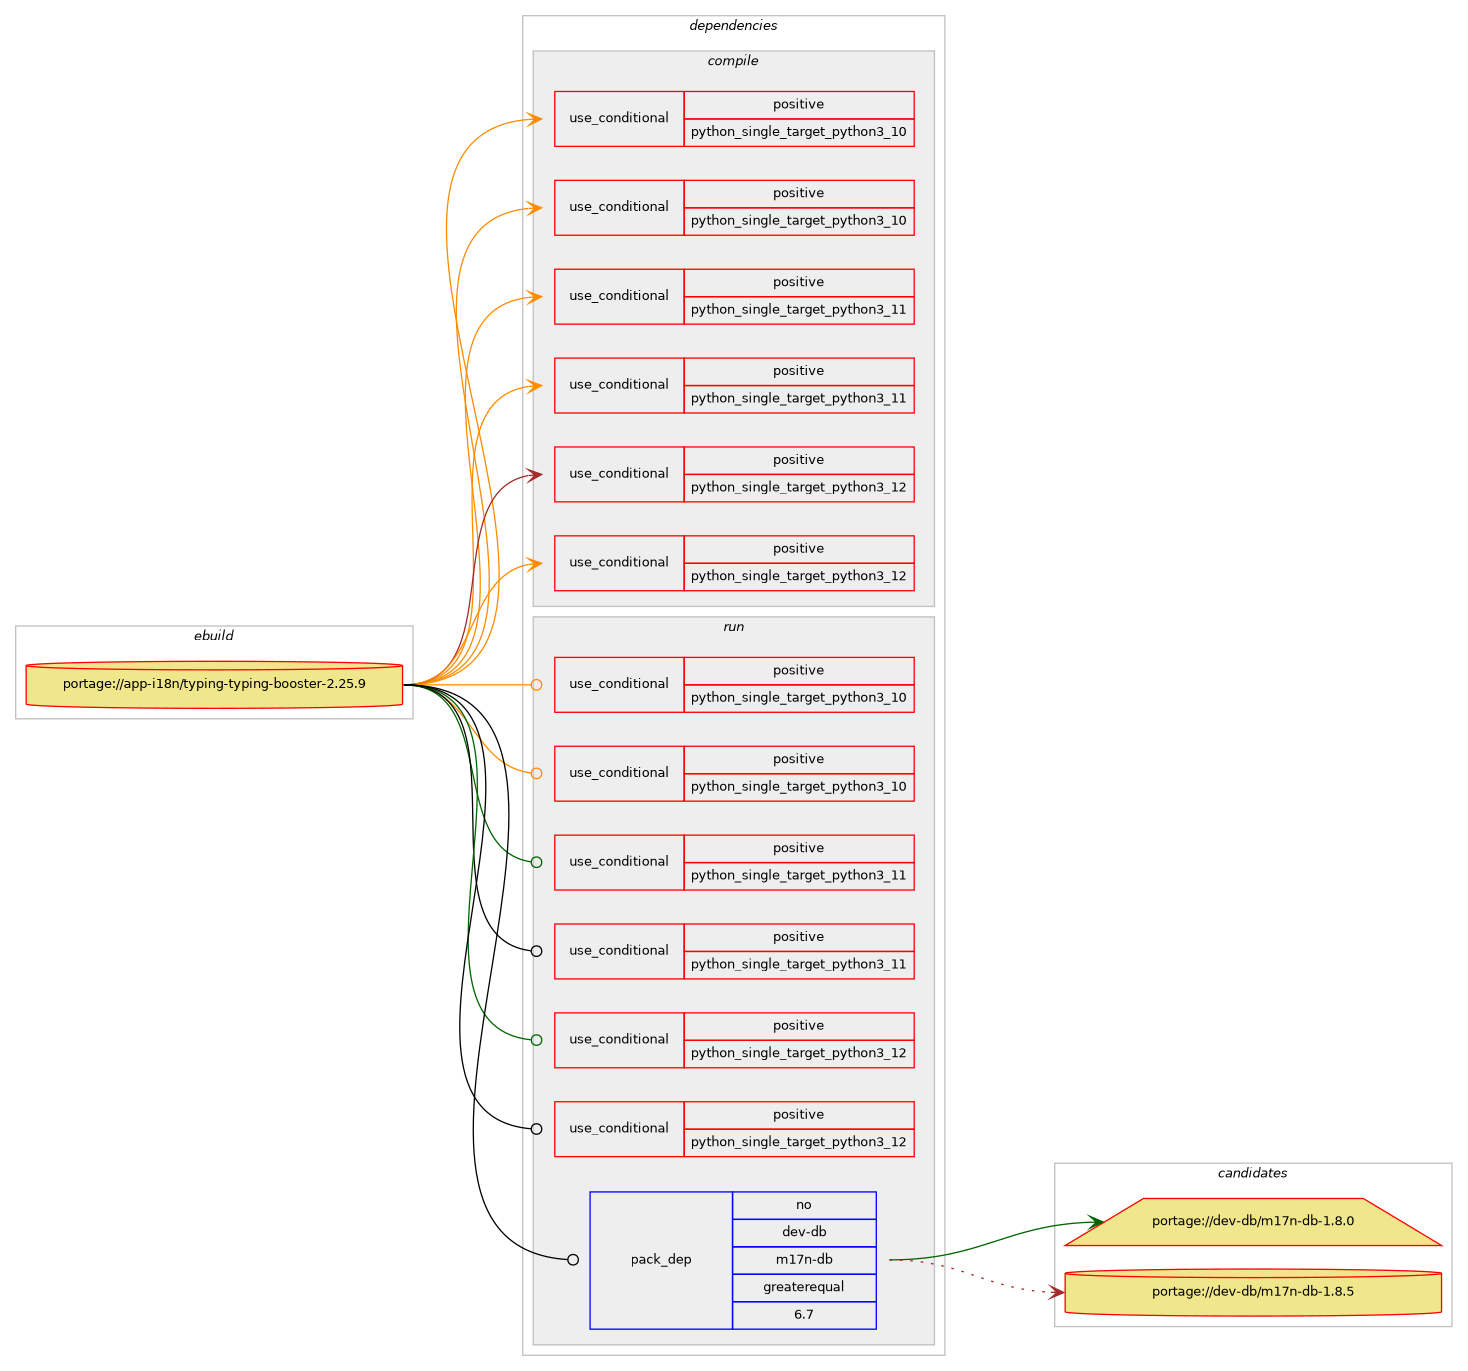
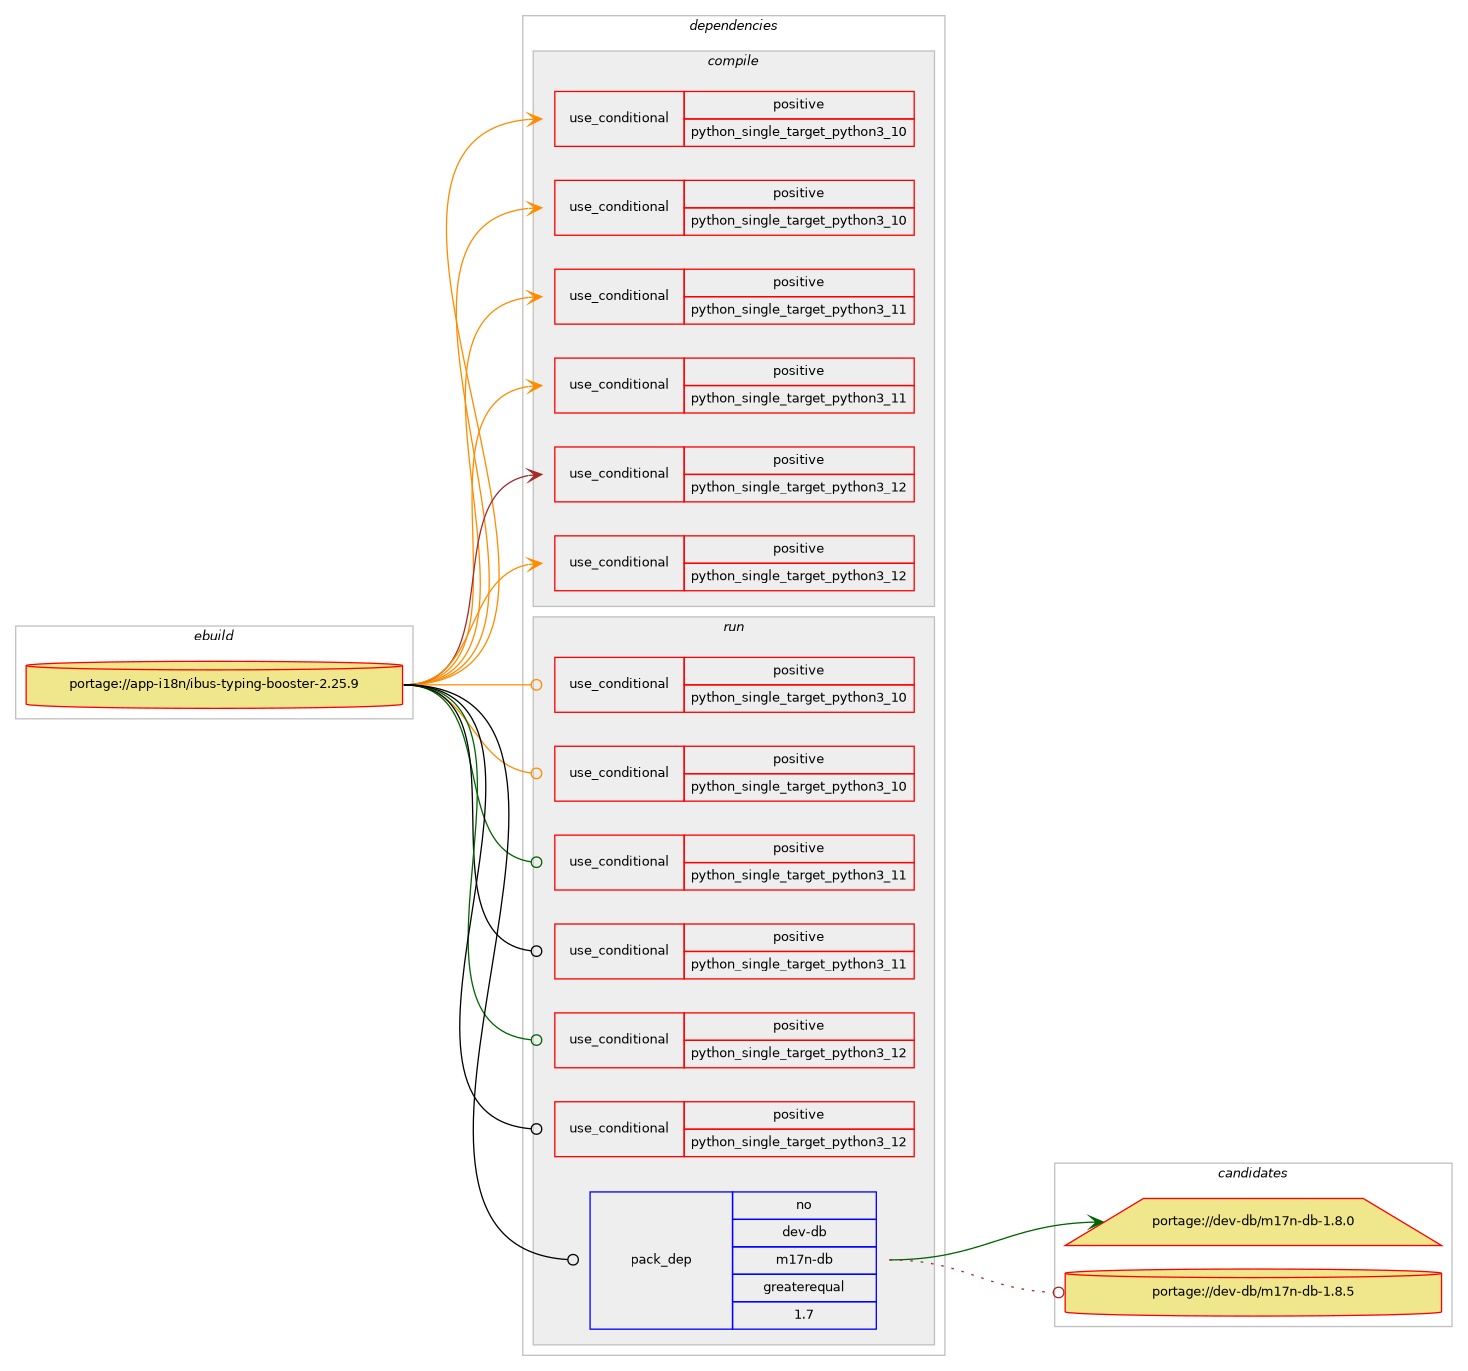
(214, 685) -> (214, 685)
(970, 1274) -> (972, 1275)
(804, 1315) -> (804, 1315)
